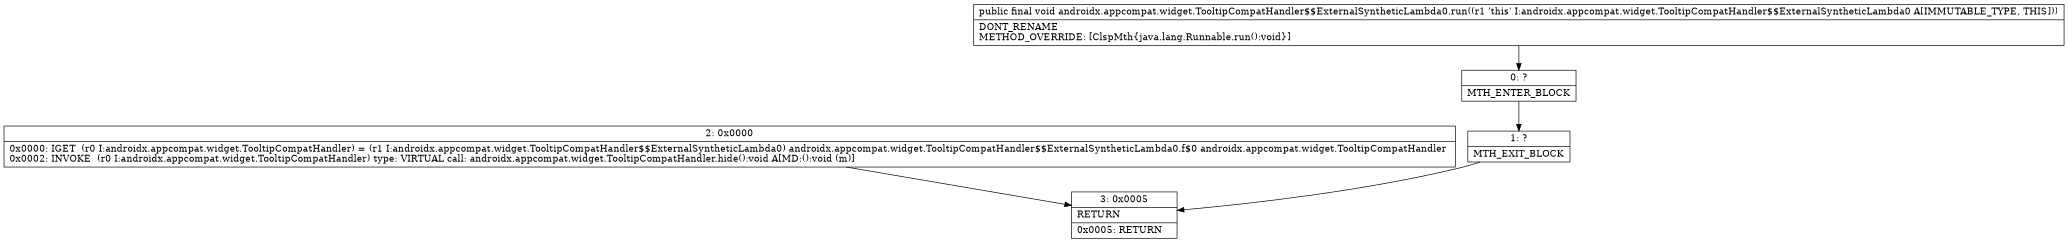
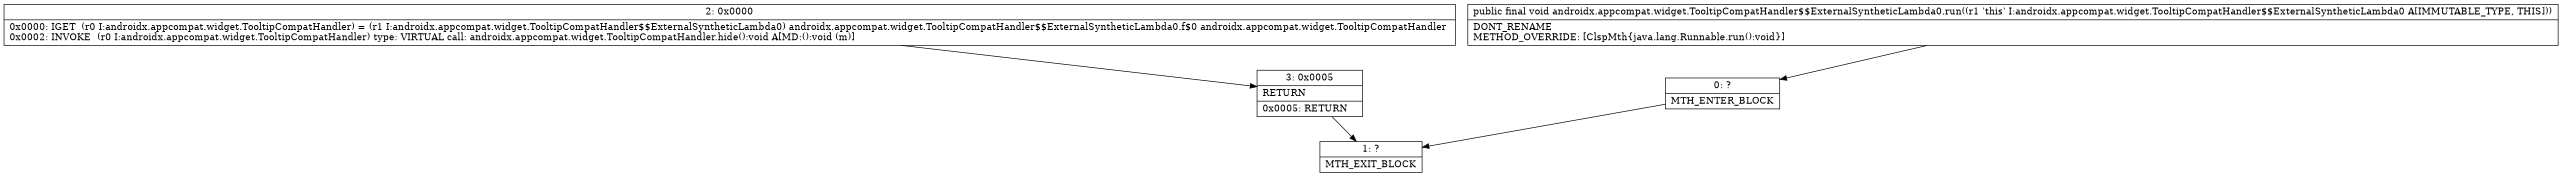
(1333, 192) -> (1342, 127)
